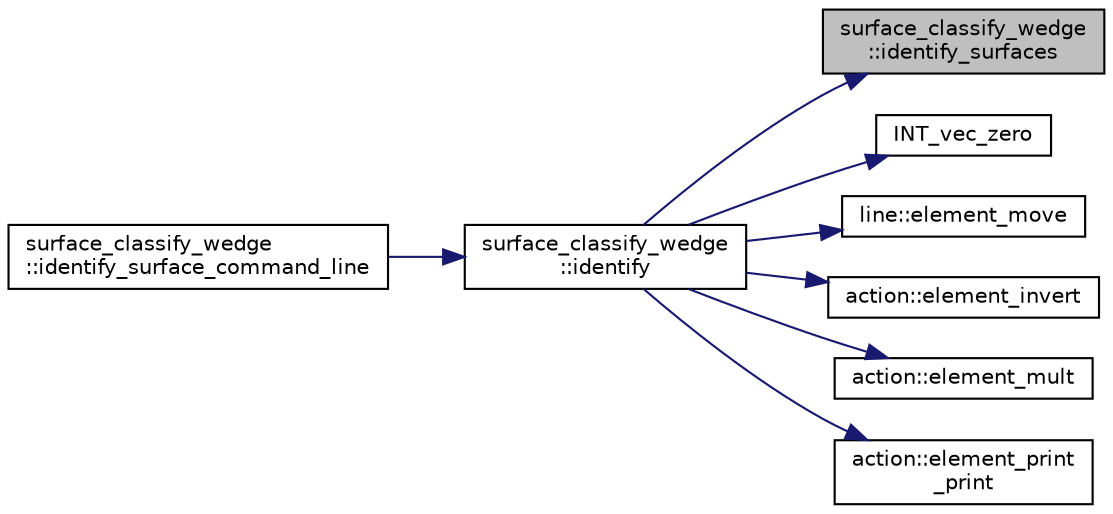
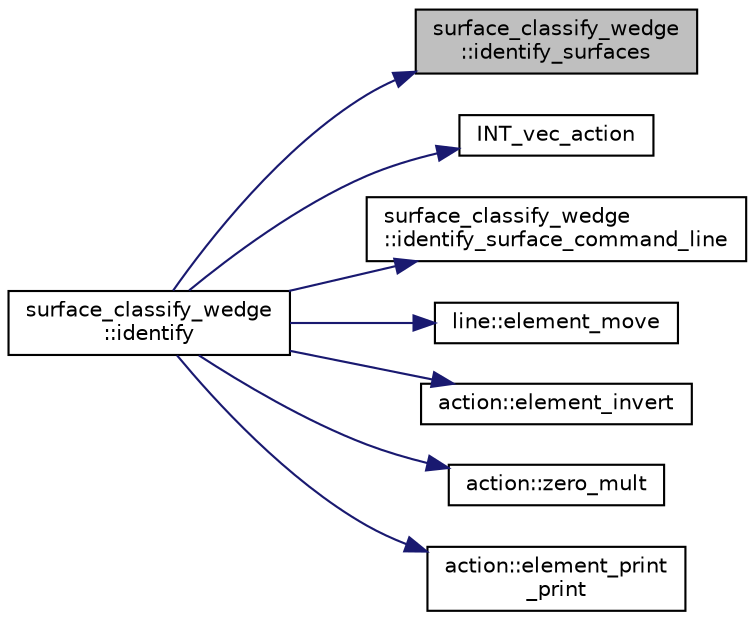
(964, 135) -> (556, 135)
(416, 257) -> (342, 279)
(964, 378) -> (556, 485)
